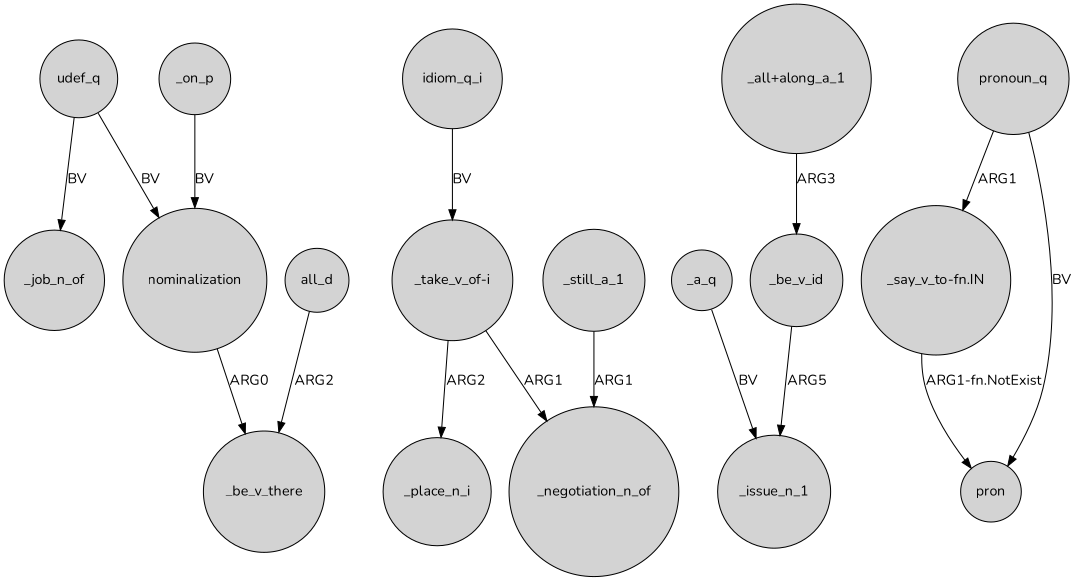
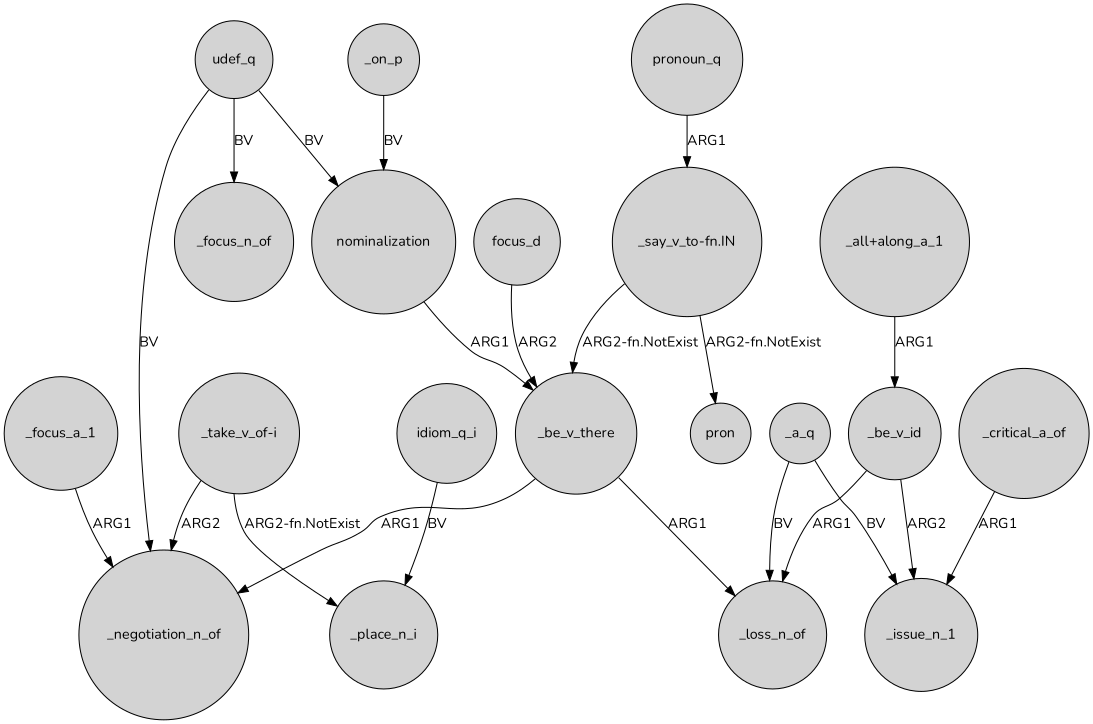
(452, 169) -> (425, 530)
(816, 180) -> (915, 343)
(54, 280) -> (234, 242)
(317, 280) -> (517, 242)
(594, 280) -> (61, 433)
(1052, 297) -> none
none -> (142, 309)
none -> (592, 319)
(249, 381) -> (490, 343)
(466, 381) -> (303, 524)
(544, 381) -> (201, 524)
(807, 381) -> (927, 524)
(984, 381) -> (764, 343)
none -> (1024, 433)
none -> (386, 515)
none -> (773, 635)
